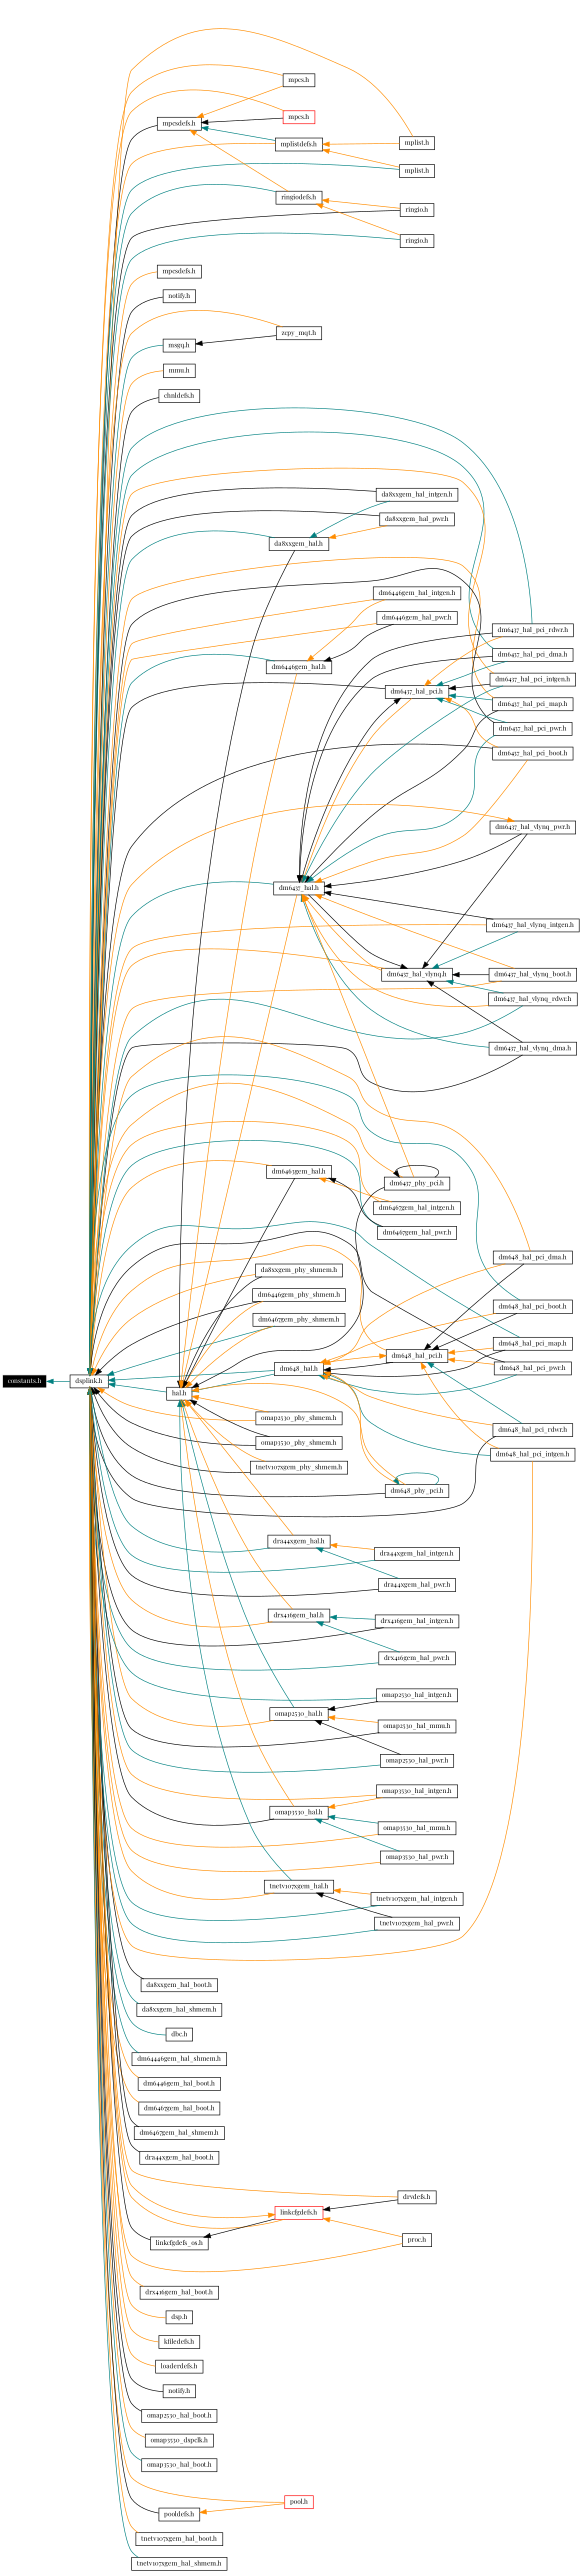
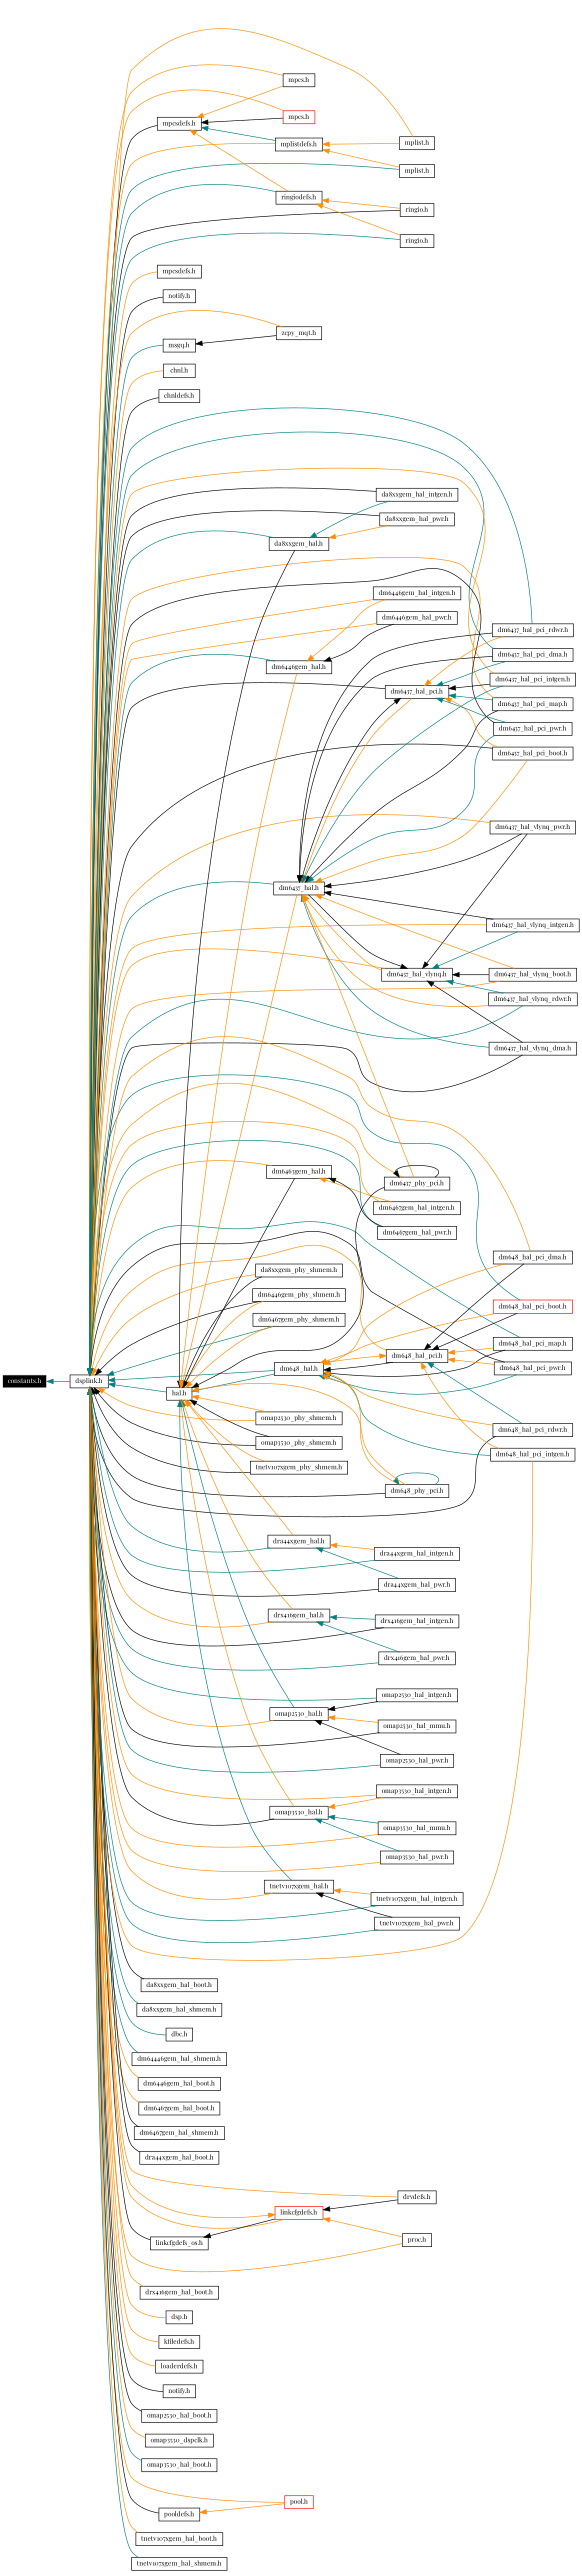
(179, 371) -> (179, 371)
(117, 931) -> (121, 922)
(533, 1307) -> (533, 1307)
